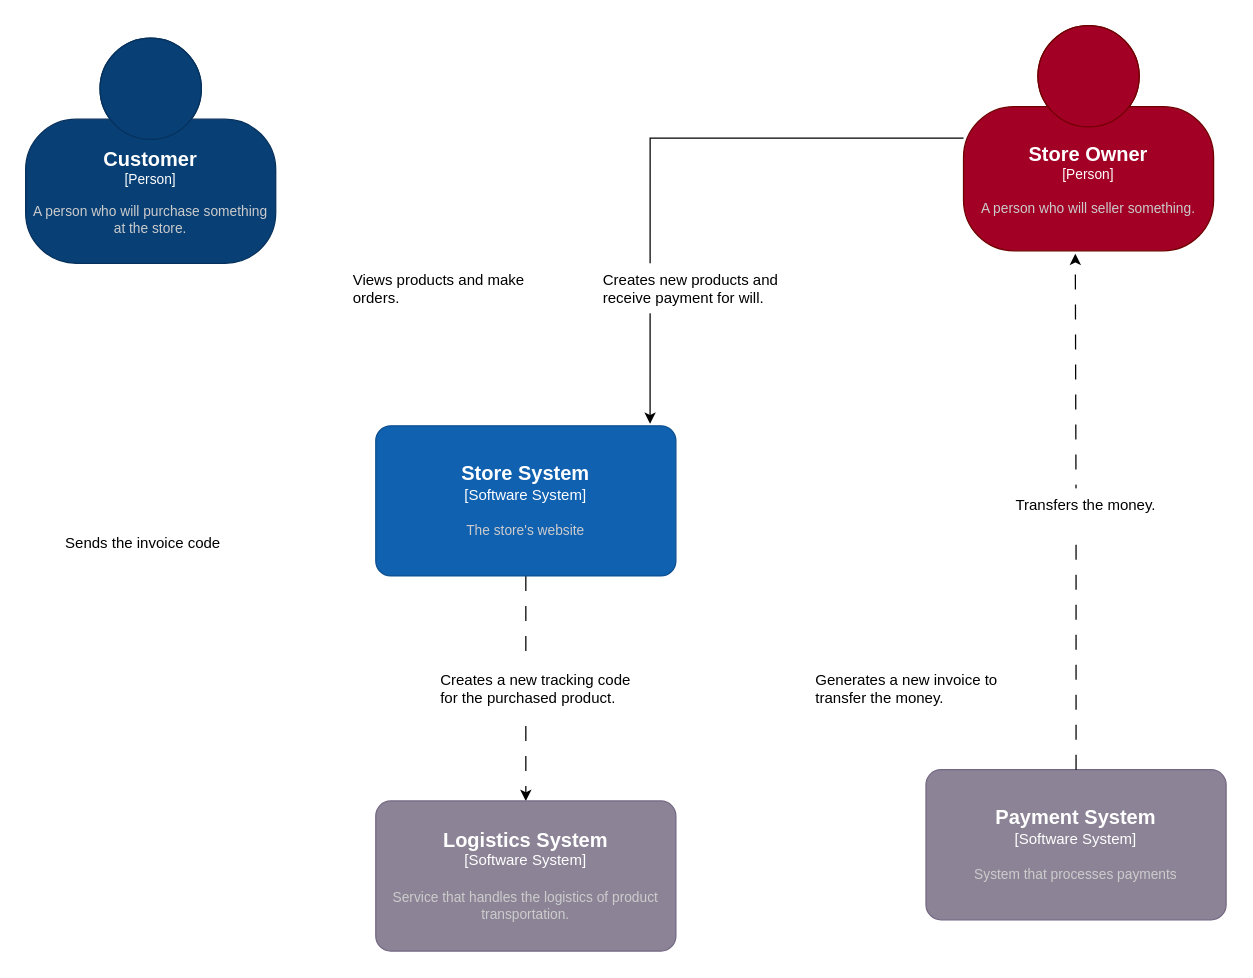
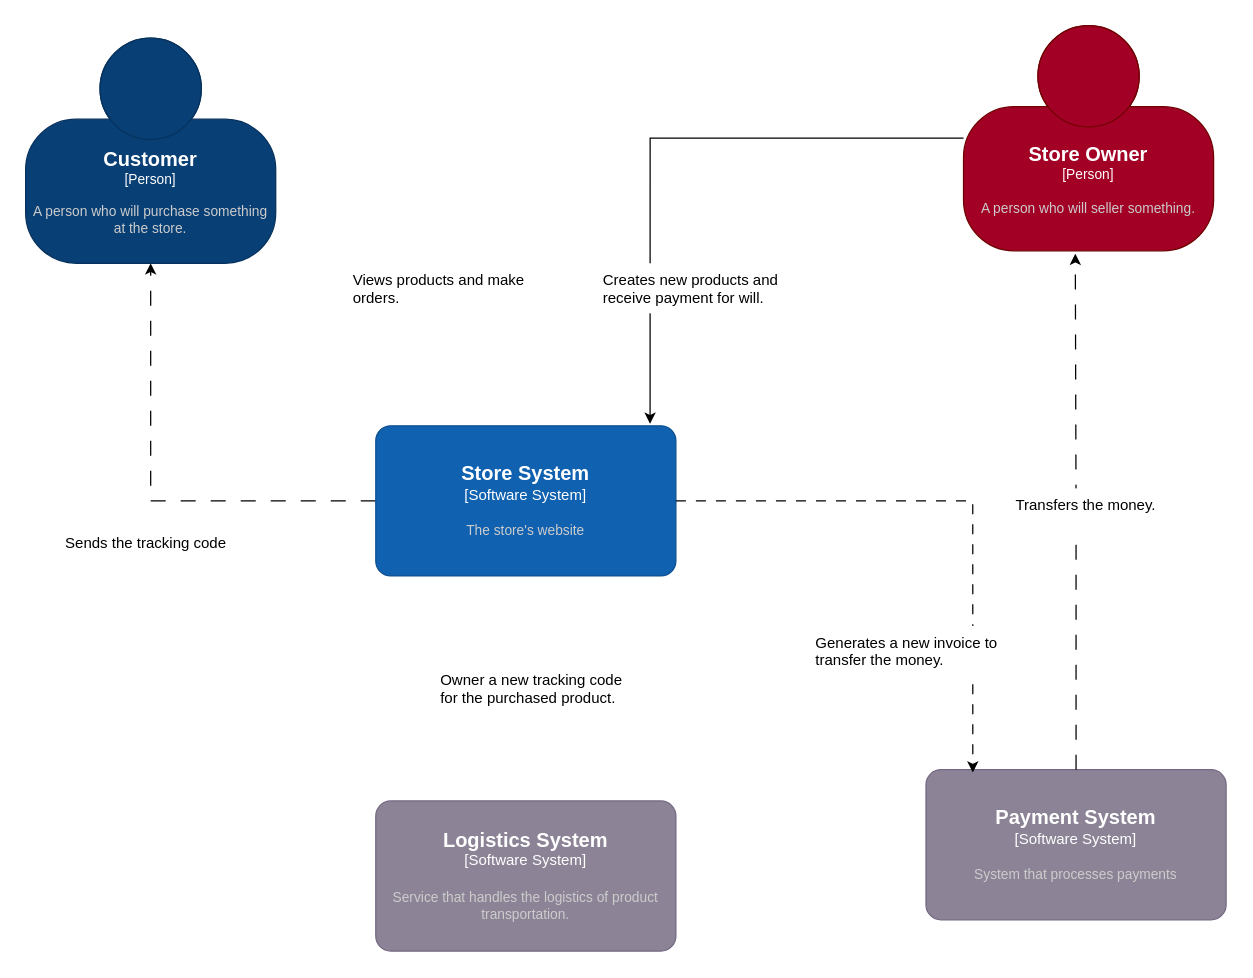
none -> (887, 501)
(148, 543) -> (154, 543)
(526, 613) -> (158, 501)
(913, 688) -> (913, 651)
(539, 699) -> (539, 699)
